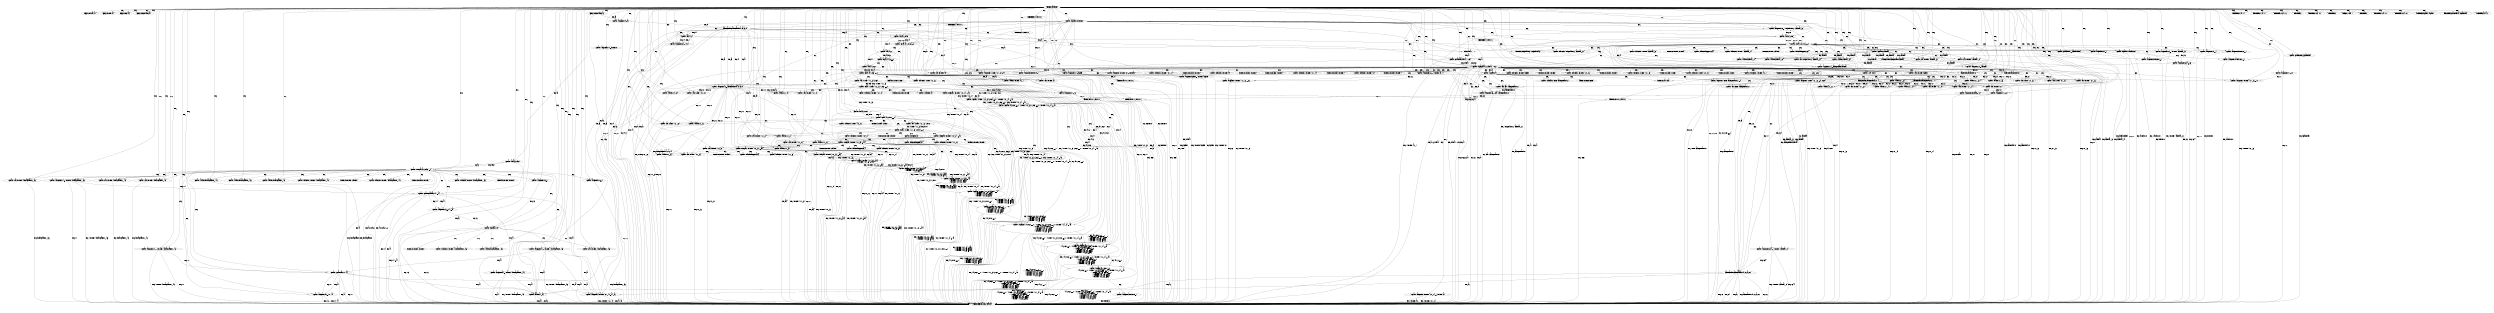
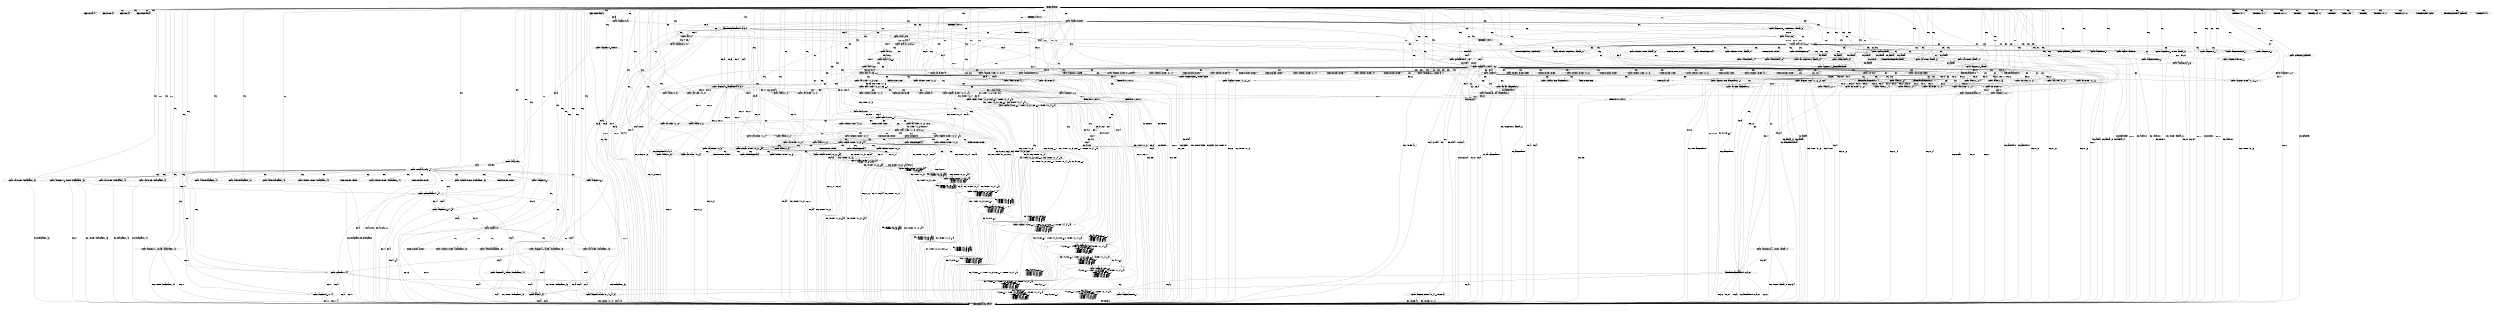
none -> (1552, 10)
none -> (2264, 52)
(1900, 66) -> (1680, 68)
none -> (1747, 68)
